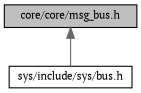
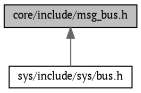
(71, 16) -> (71, 16)
